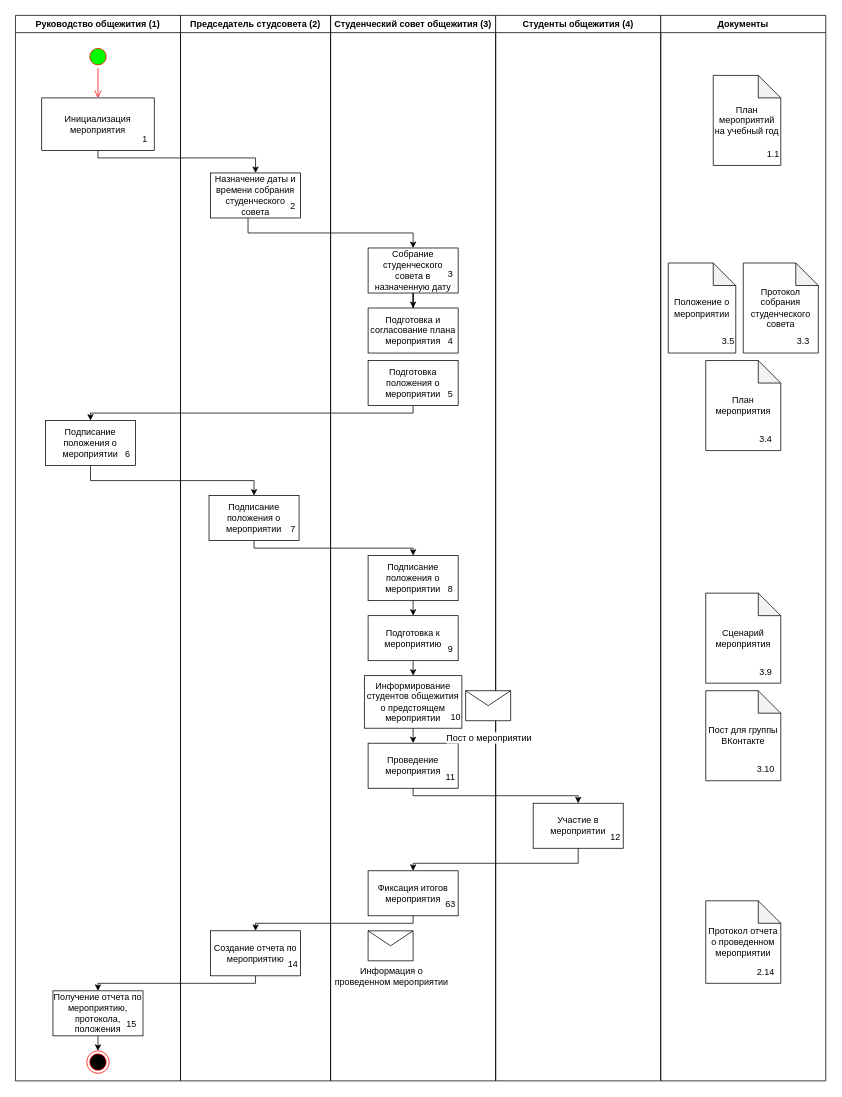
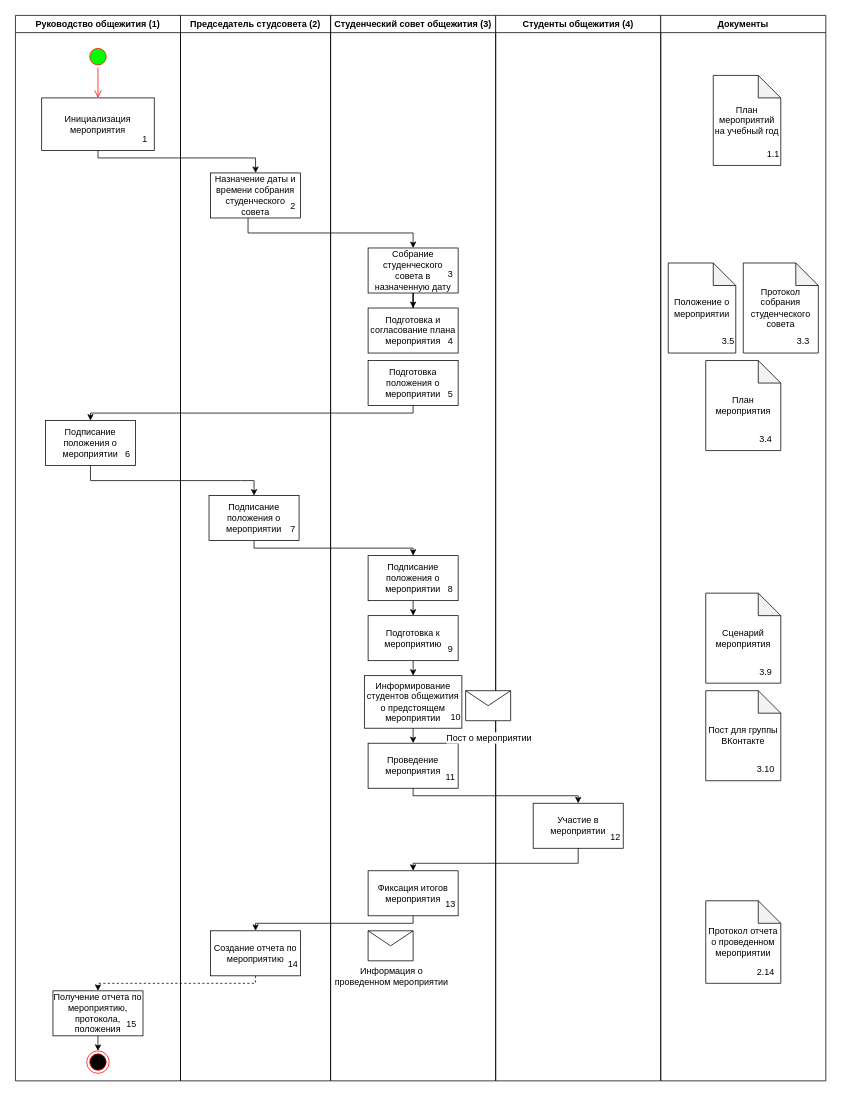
(450, 904) -> (450, 904)
(178, 983) -> (178, 983)
